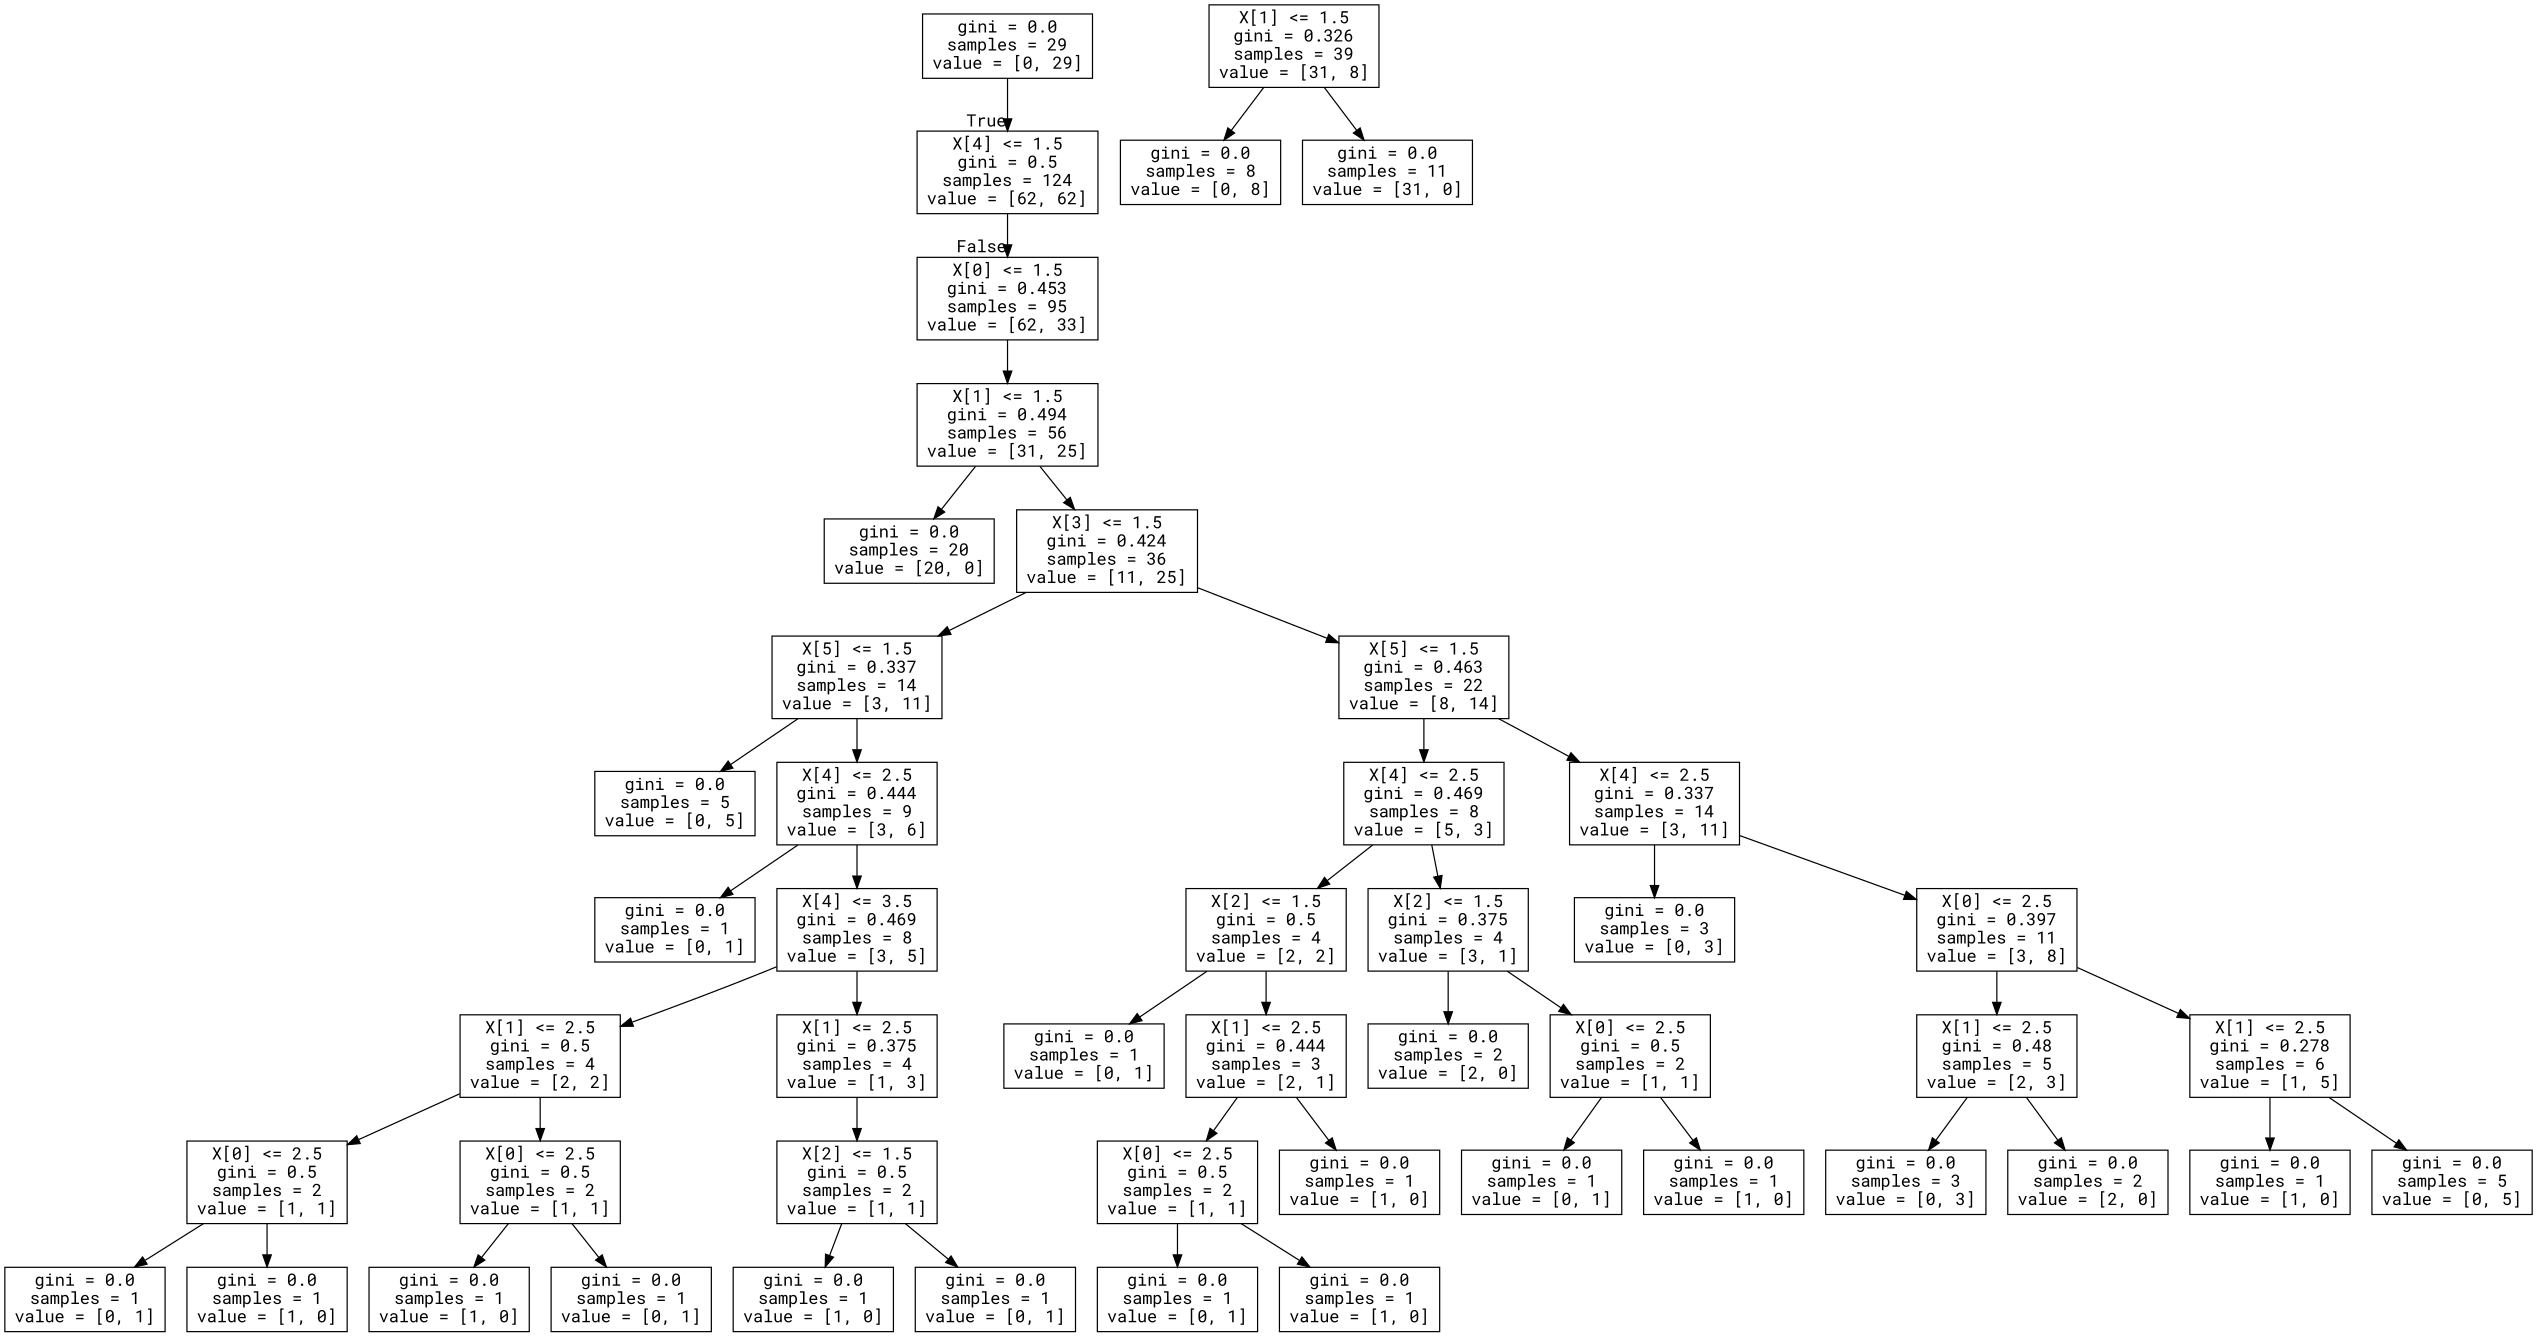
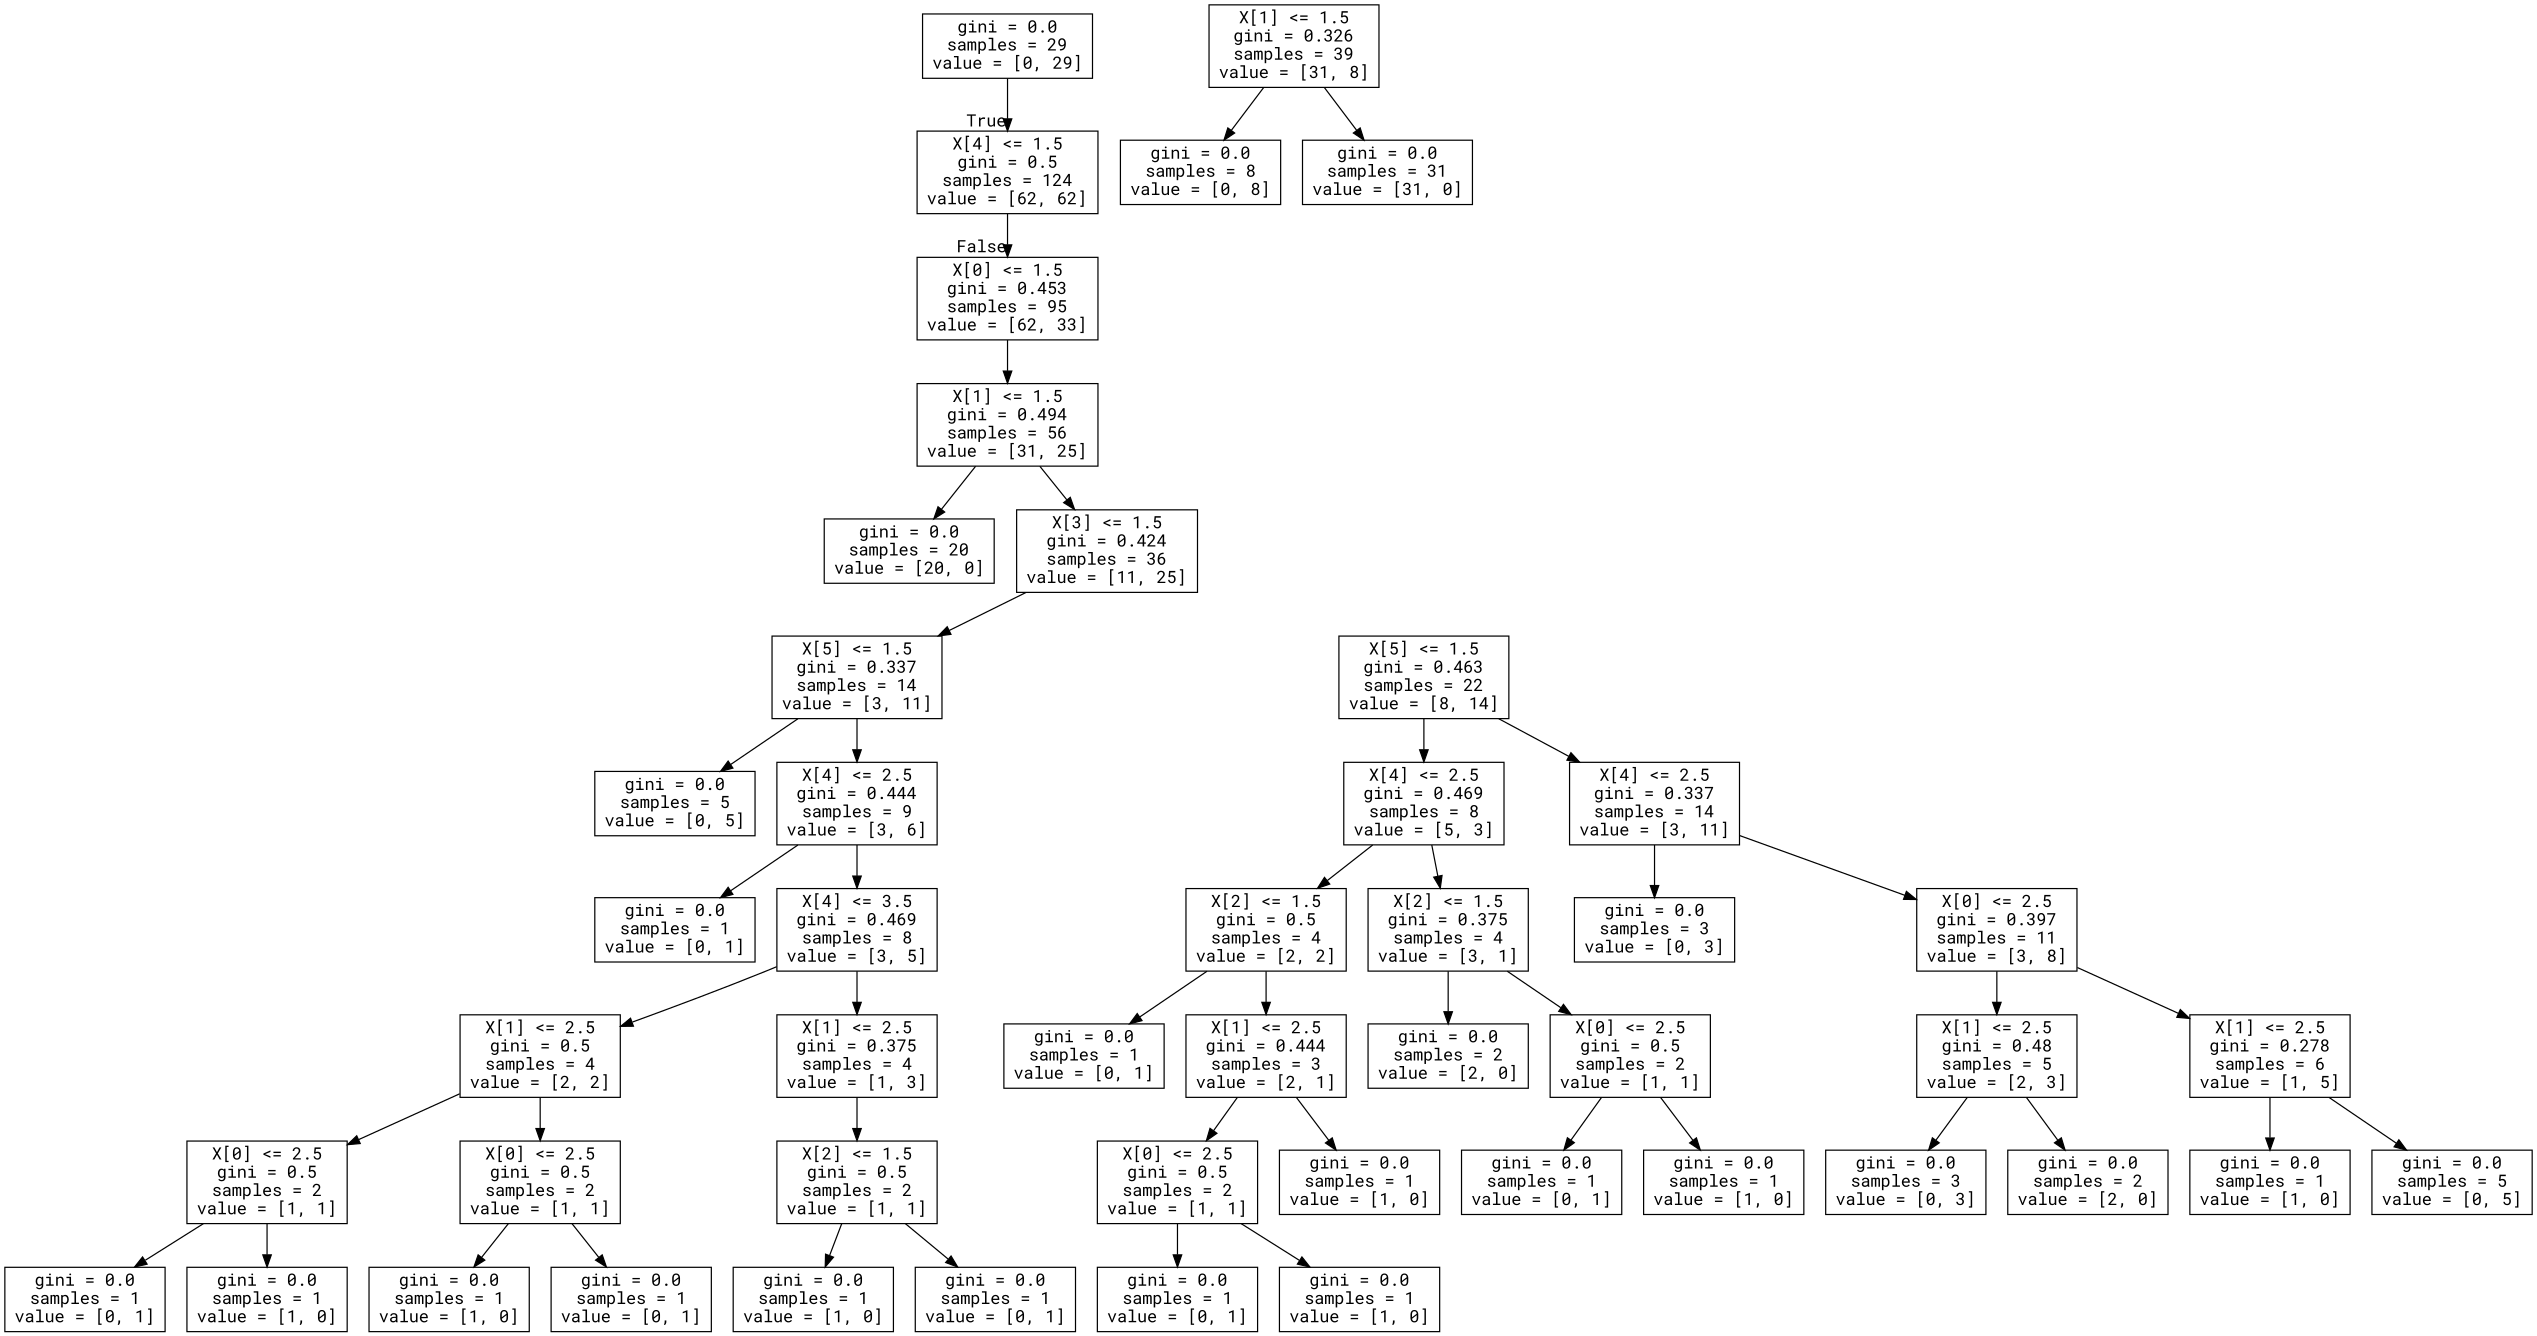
(1387, 172) -> (1387, 172)
(1262, 613) -> none
